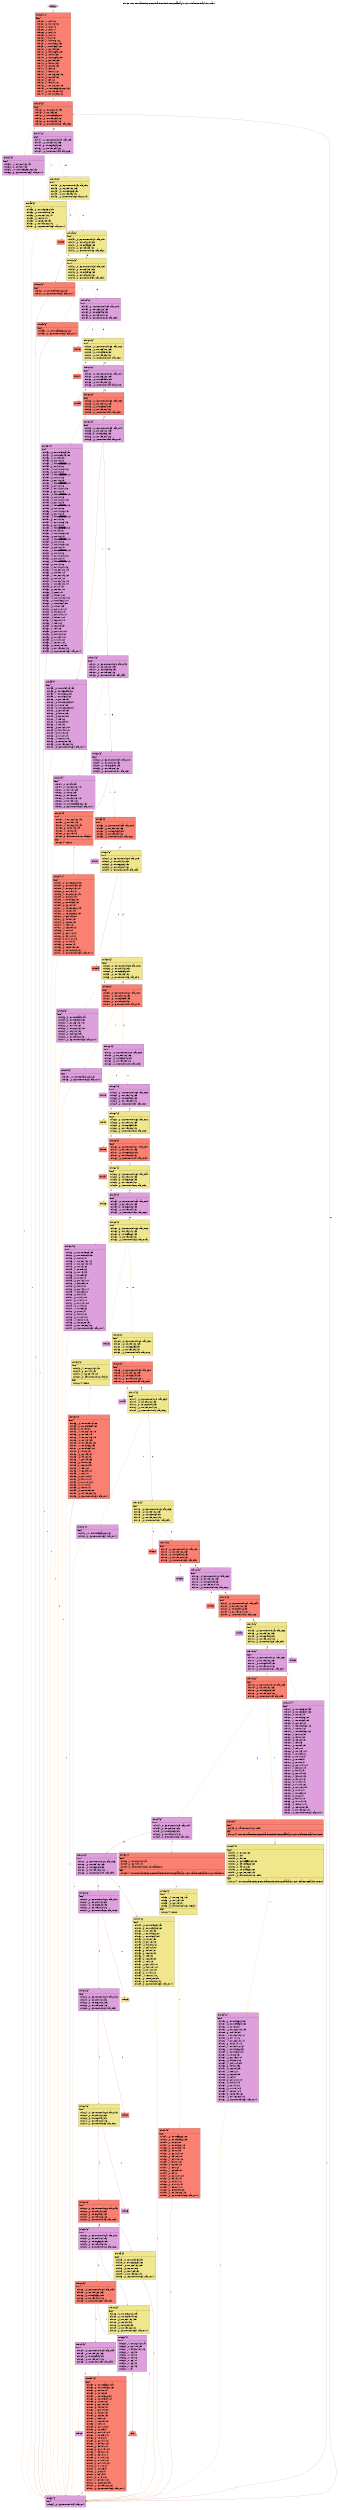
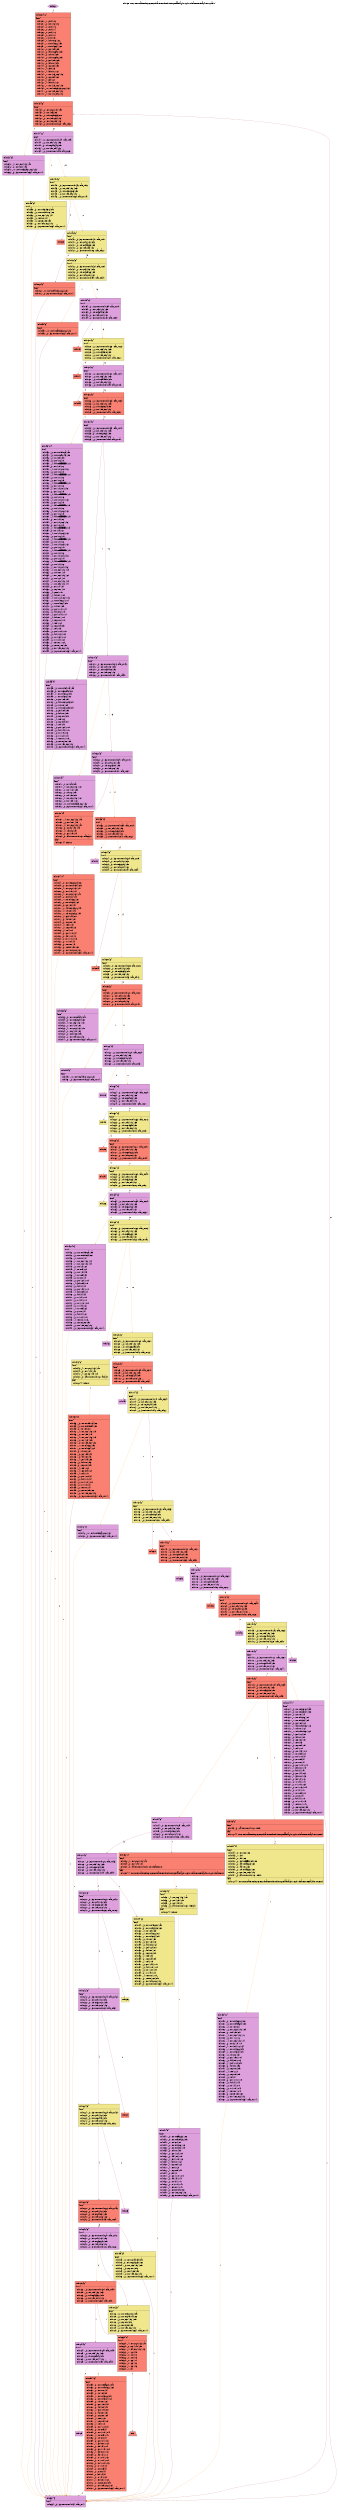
(179, 2163) -> (179, 2163)
(132, 2353) -> (132, 2353)
